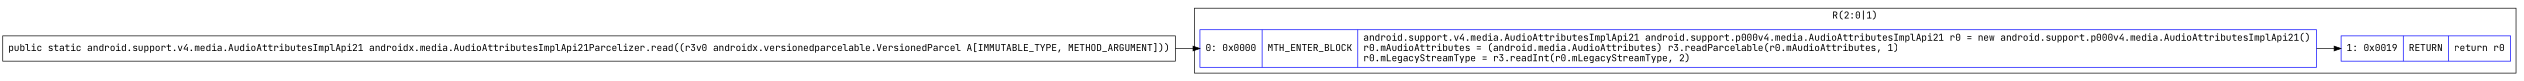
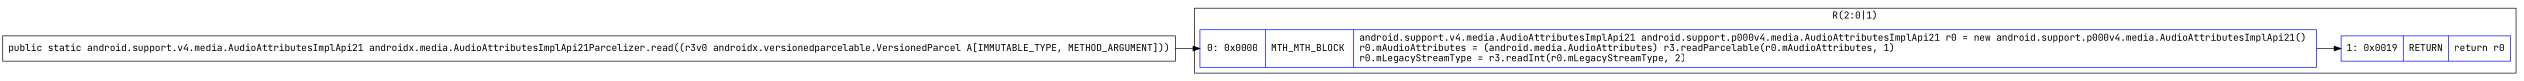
(1310, 48) -> (1308, 48)
